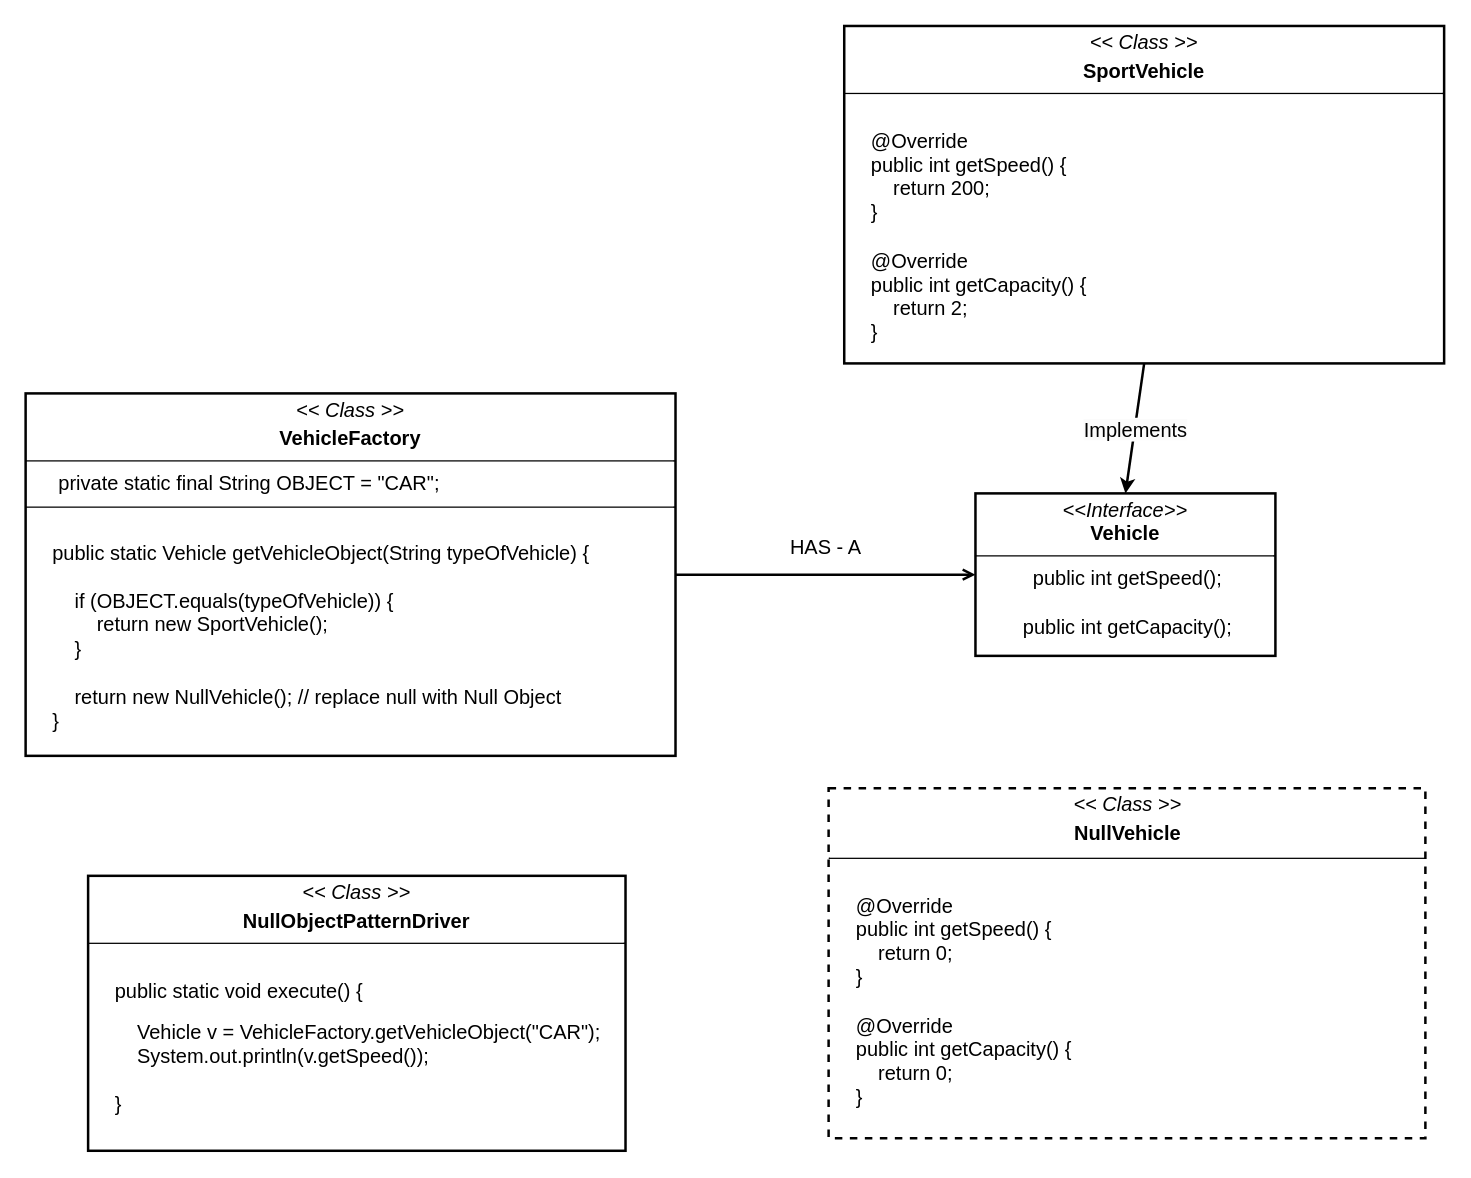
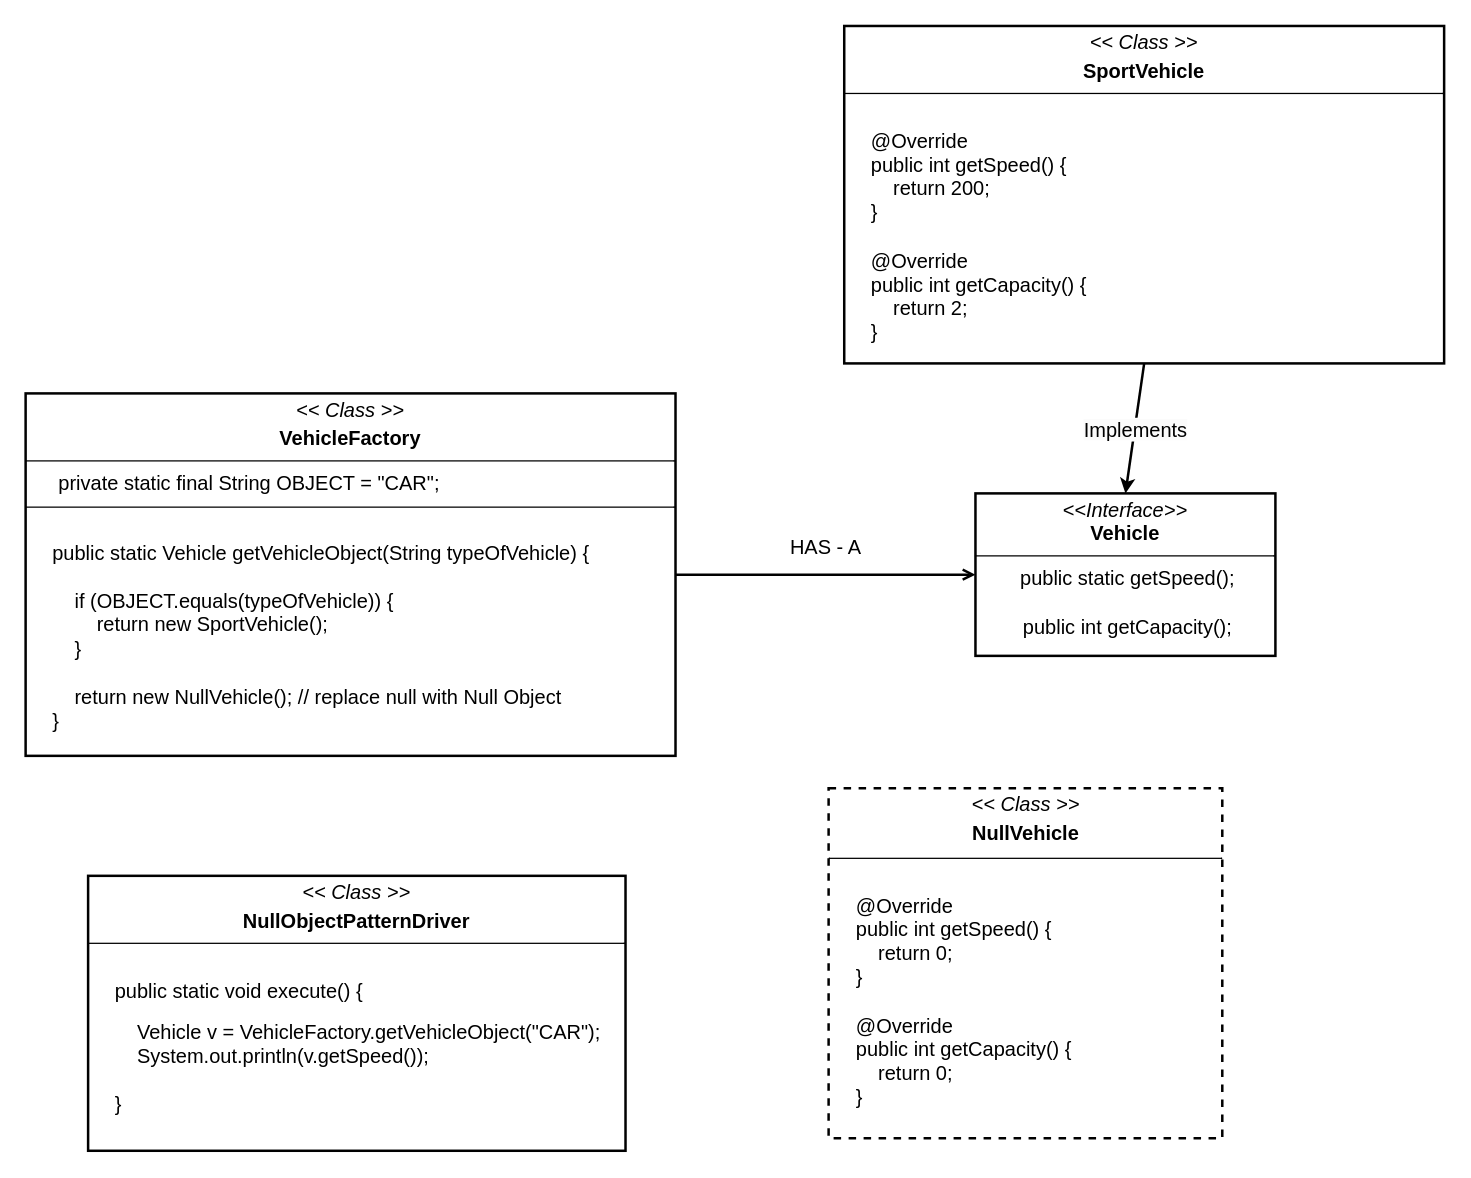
(1067, 529) -> (1069, 529)
(1127, 963) -> (1026, 963)
